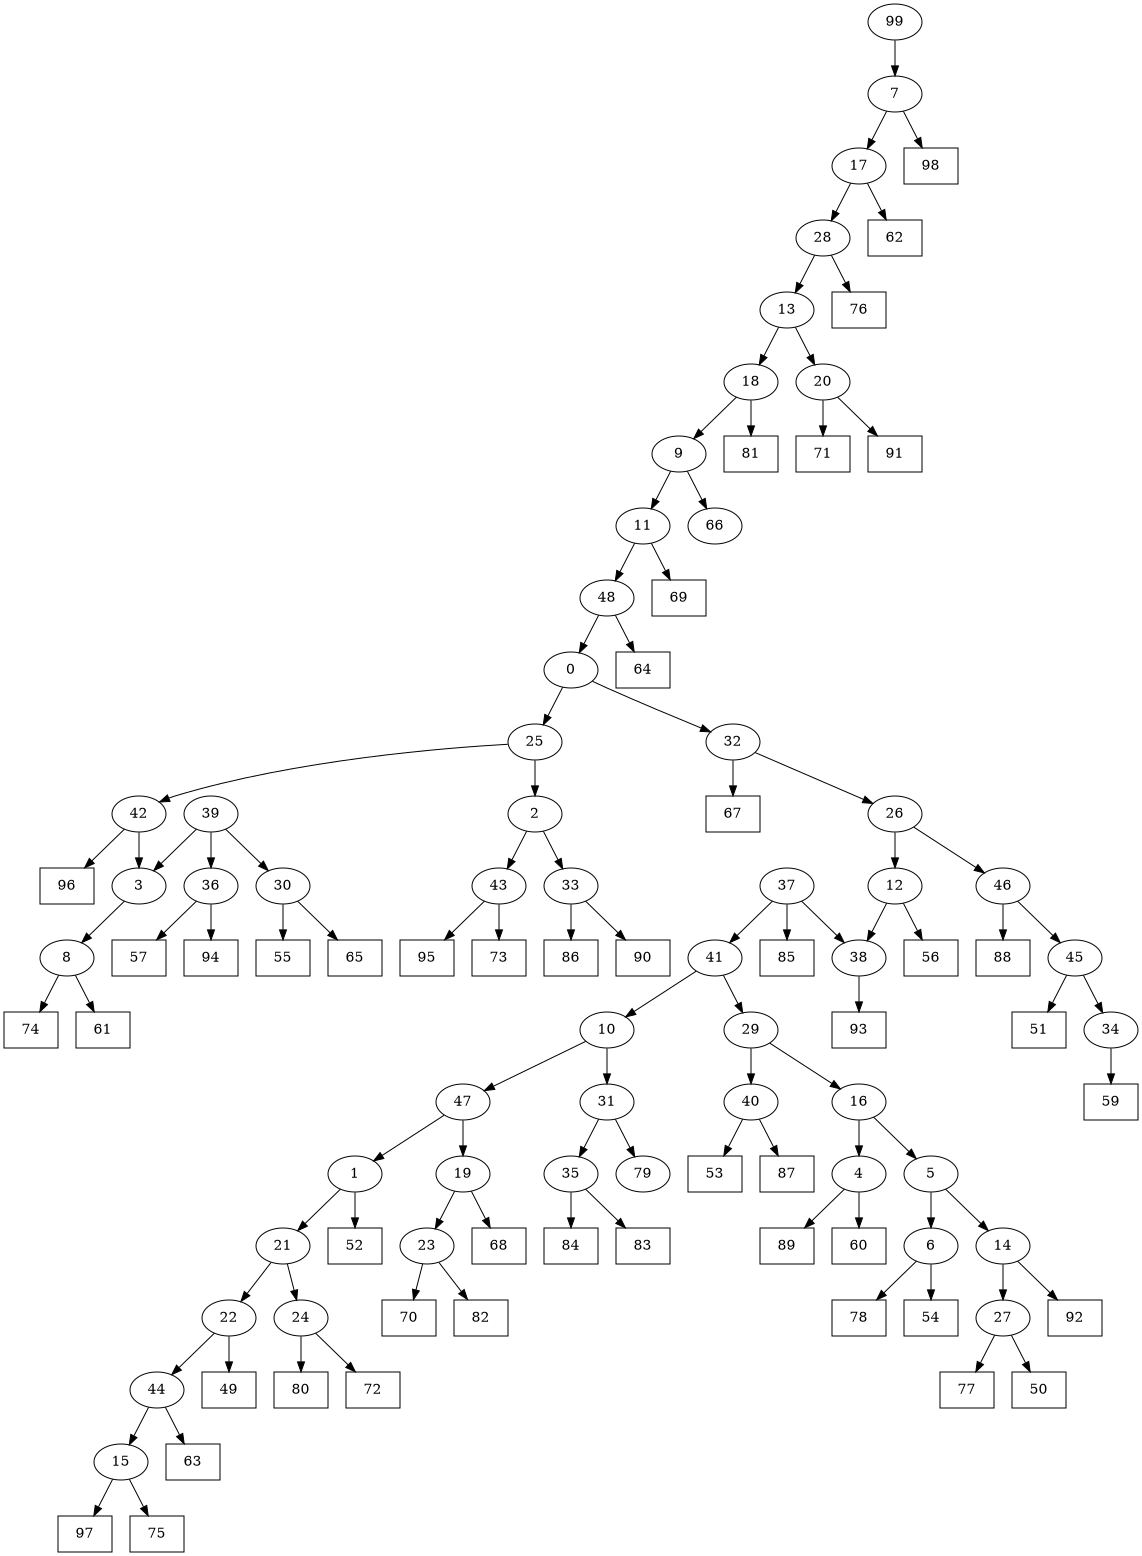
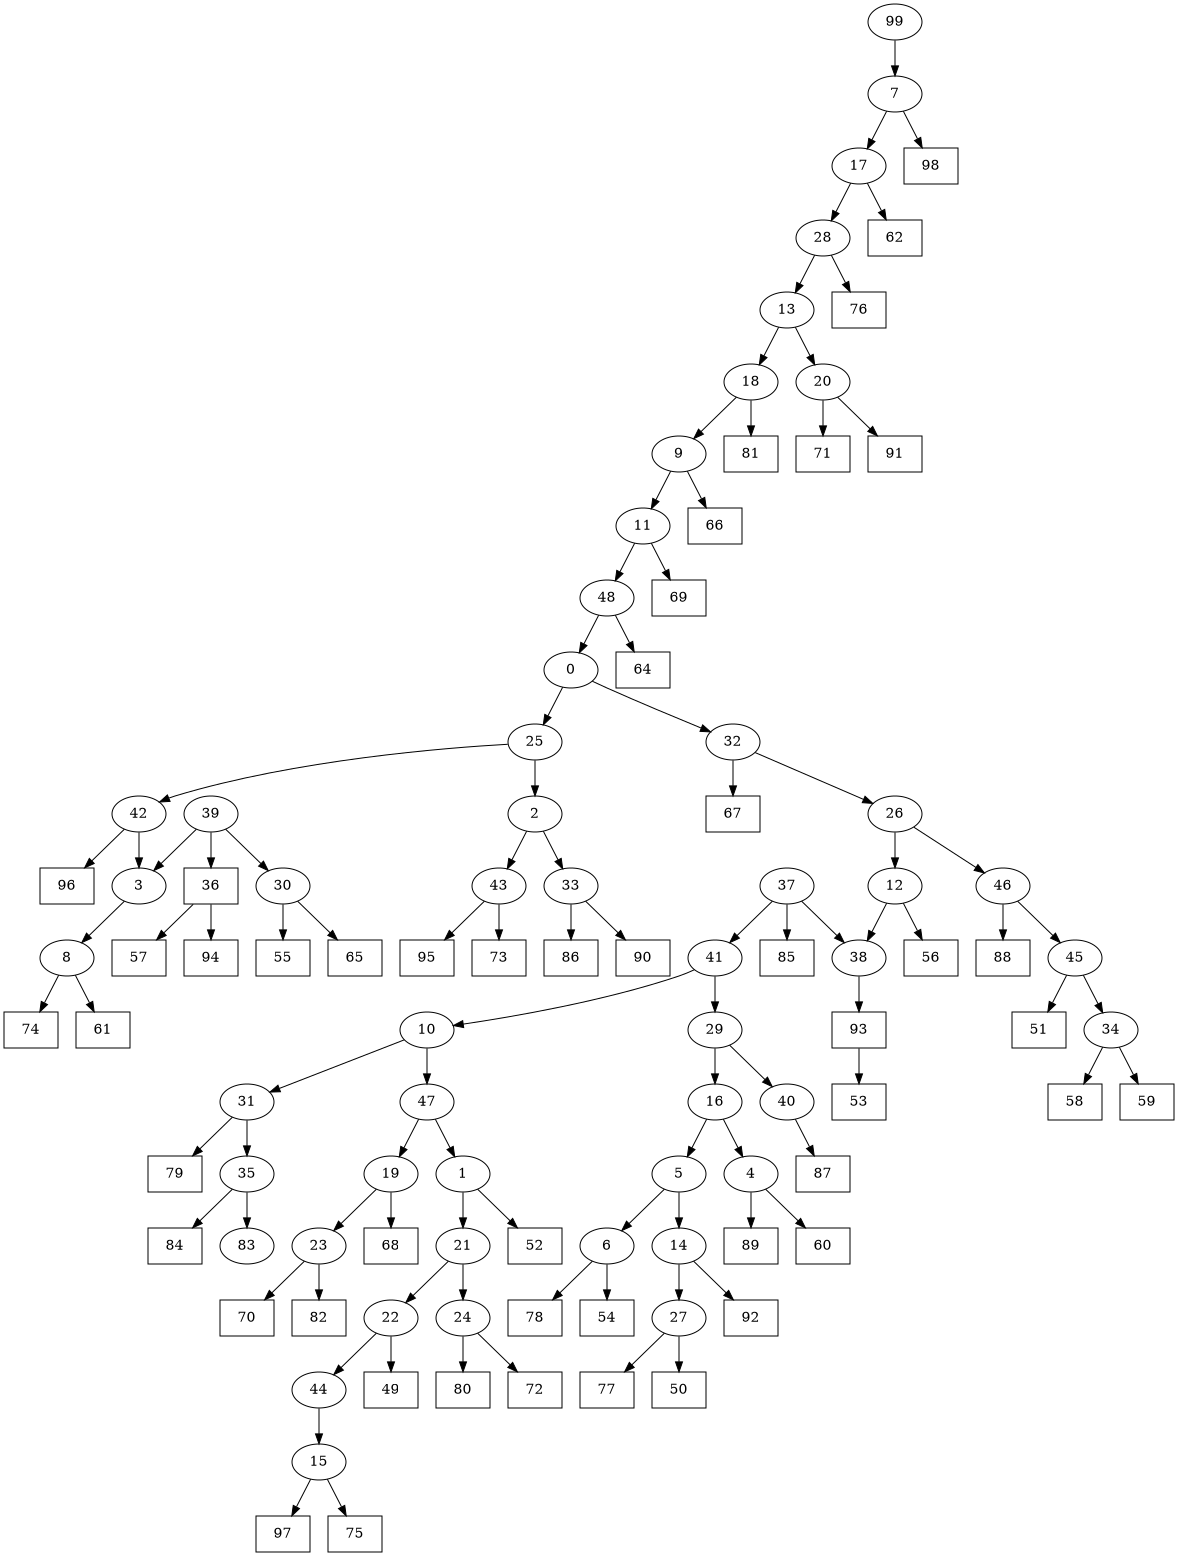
(715, 526) -> (715, 526)
(211, 886) -> (211, 886)
none -> (1075, 1102)
(736, 1133) -> (859, 1061)
(643, 1174) -> (175, 1174)
(643, 1246) -> (247, 1246)
(193, 1462) -> none
